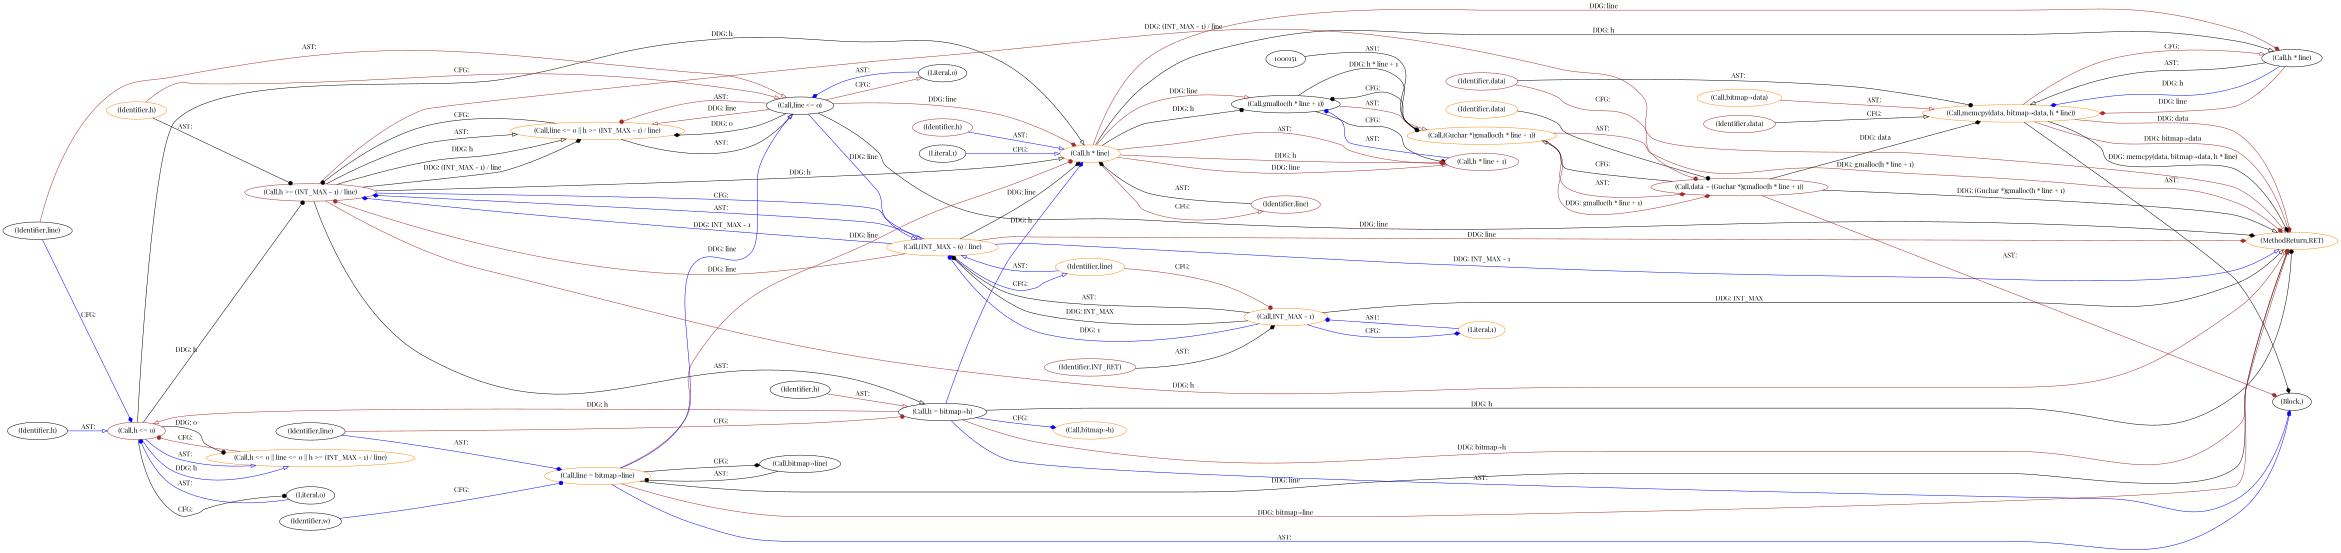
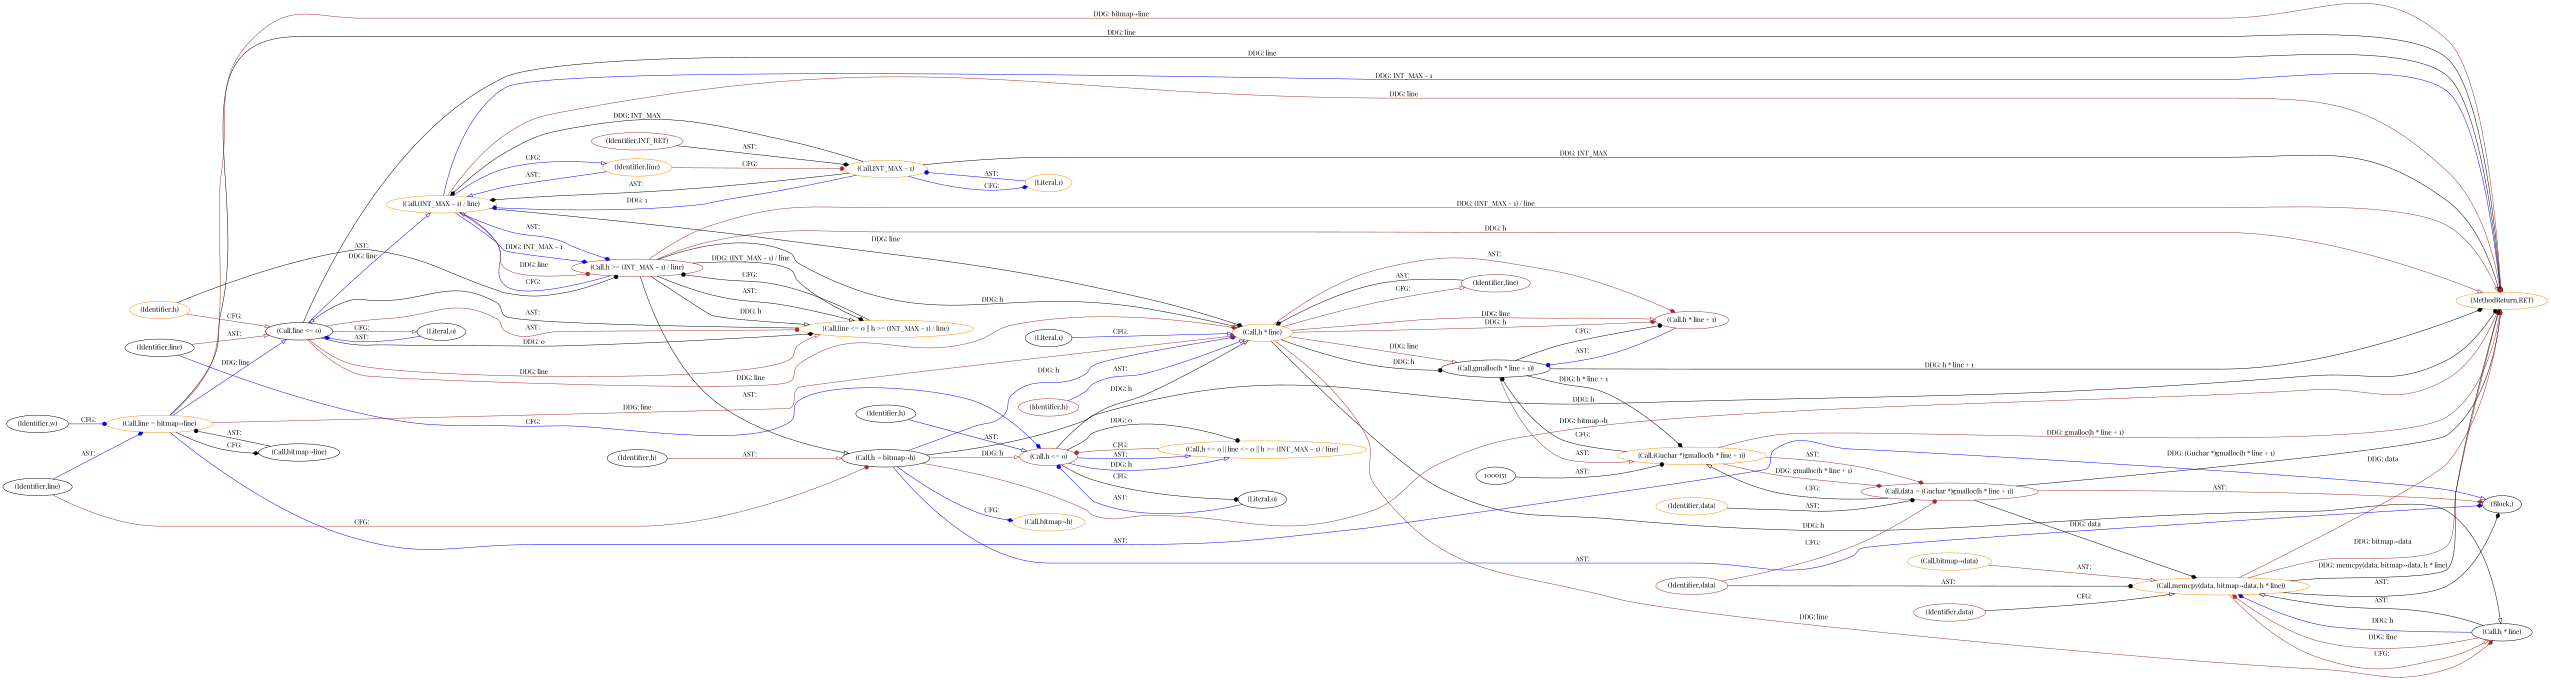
(943, 247) -> (441, 204)
(222, 313) -> none
none -> (2018, 369)
